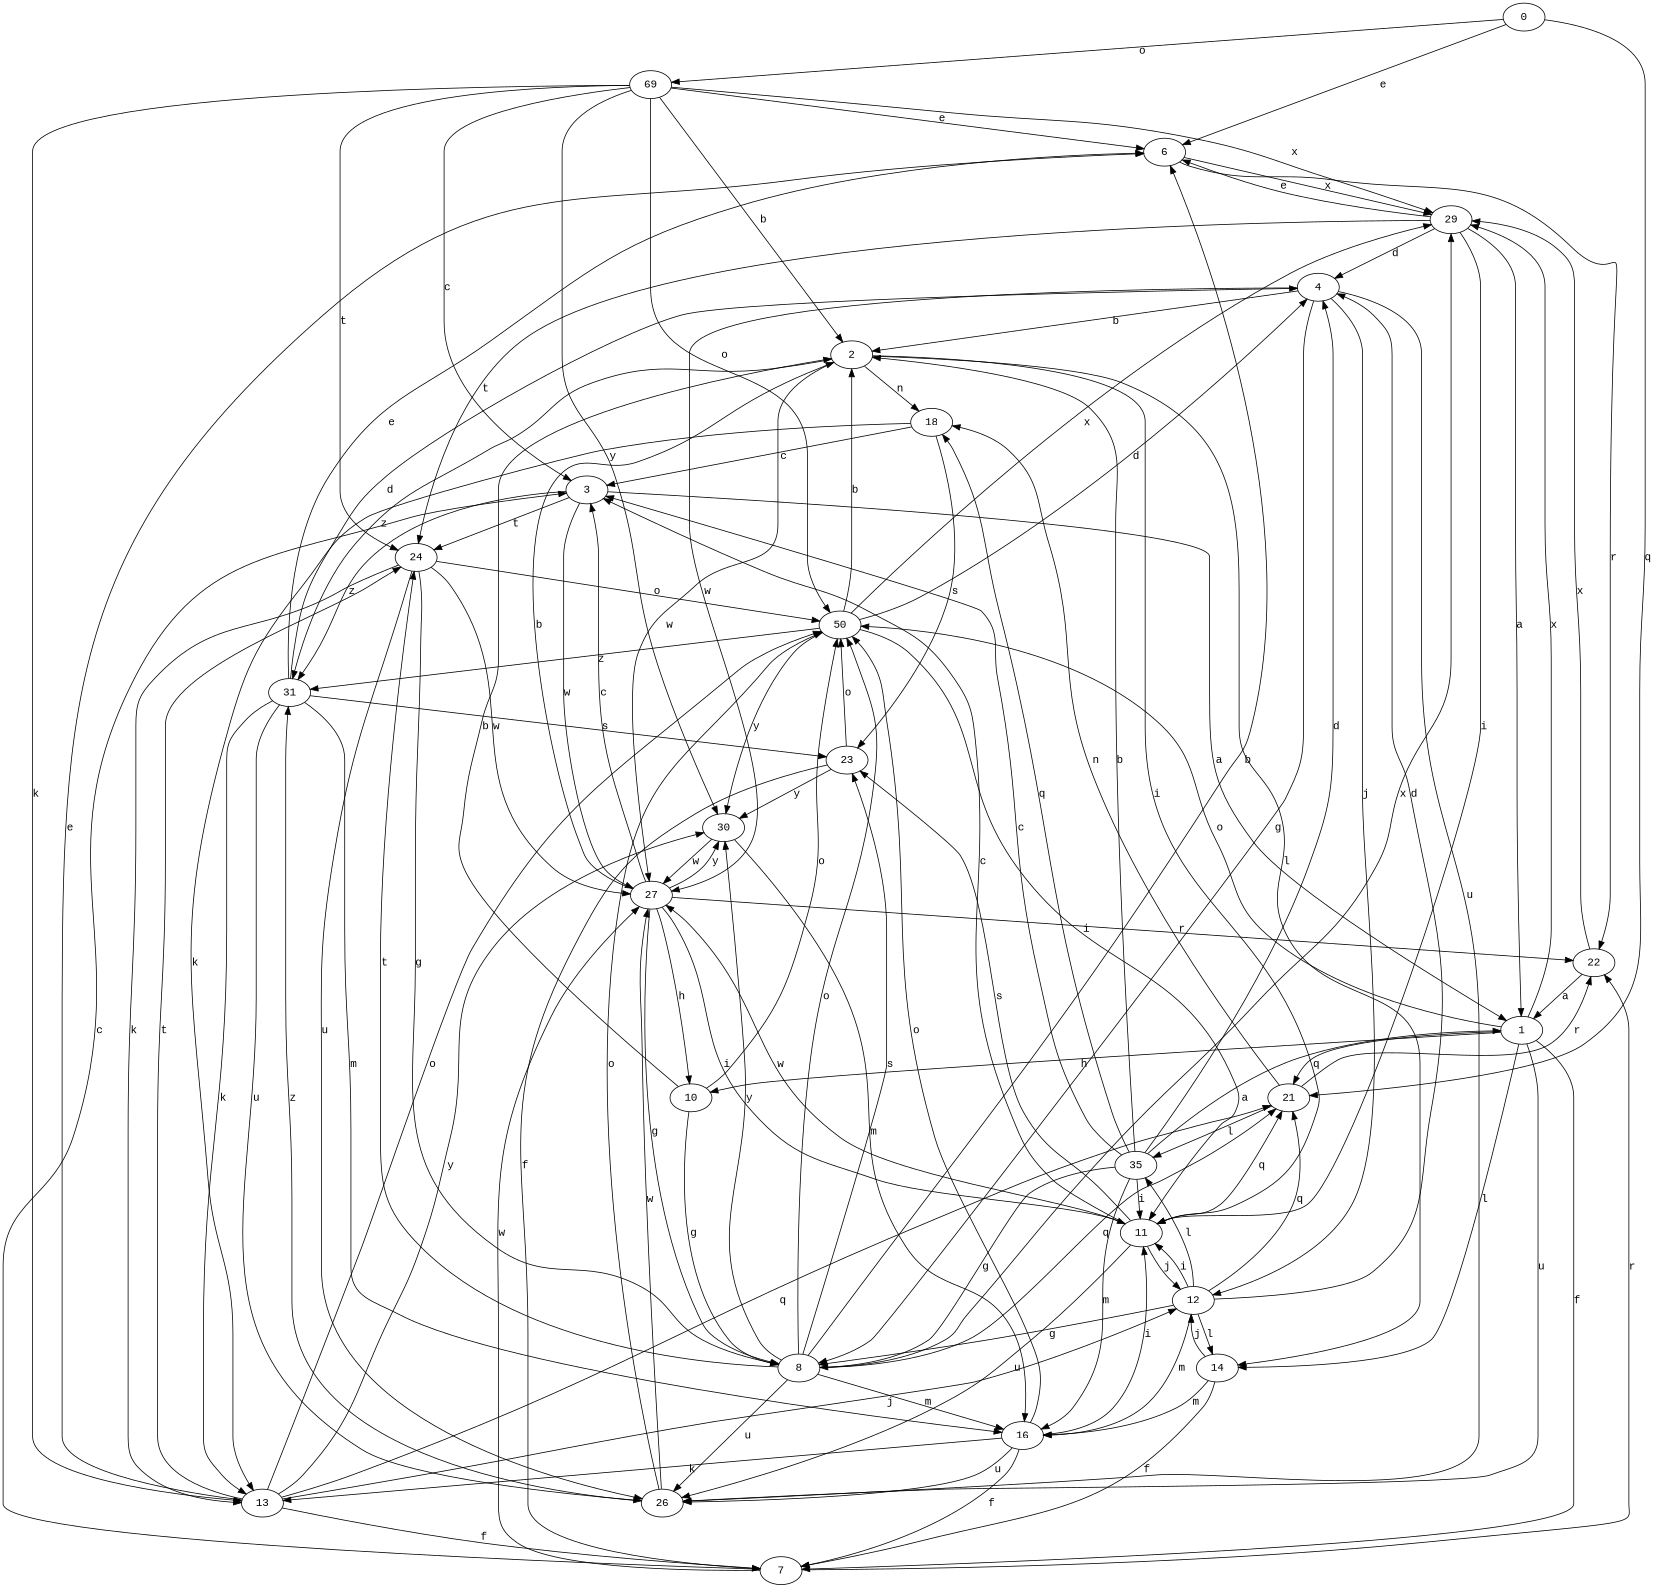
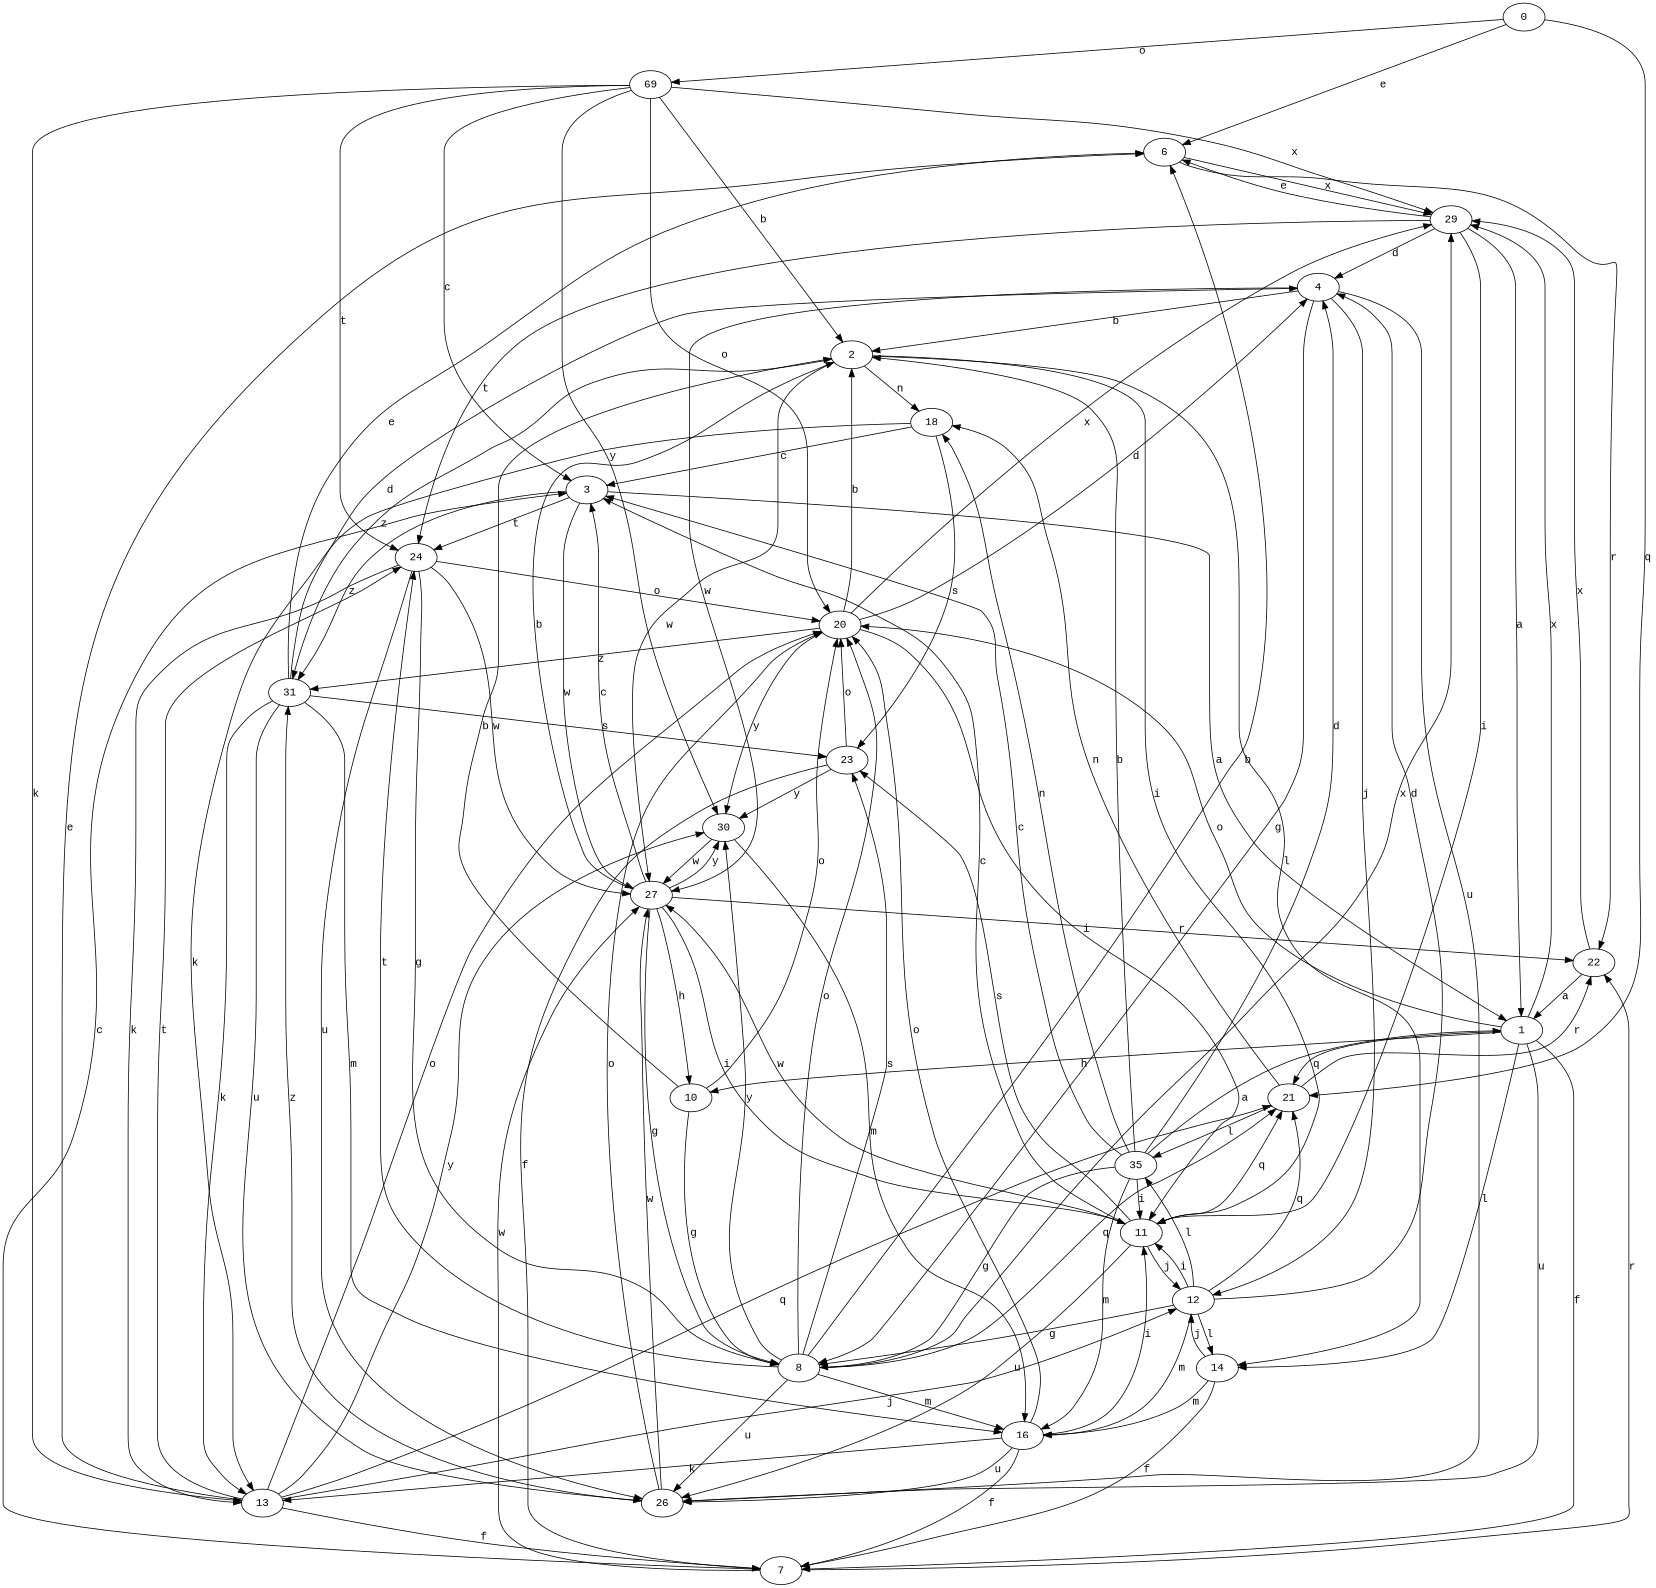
(904, 118) -> none
(840, 625) -> (840, 625)
(1042, 794) -> (1042, 794)
